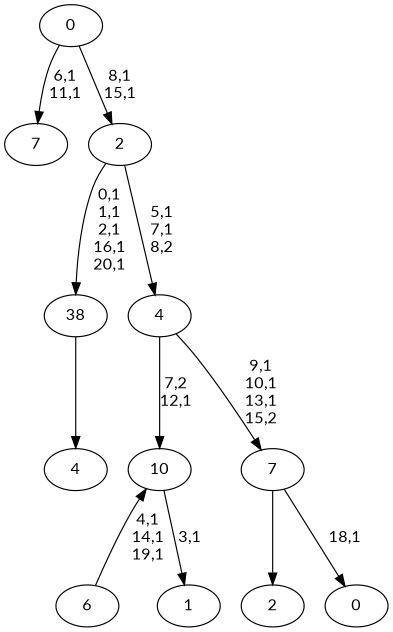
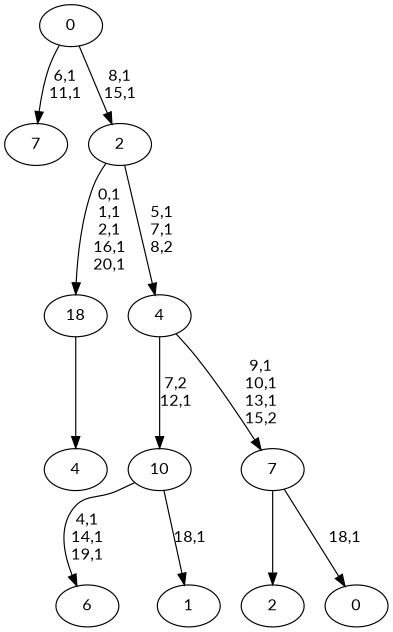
(76, 316) -> (76, 316)
(190, 538) -> (190, 538)
(116, 541) -> (73, 509)
